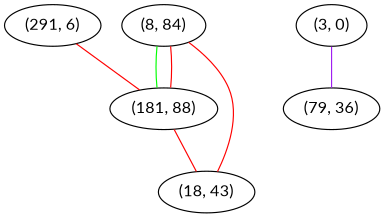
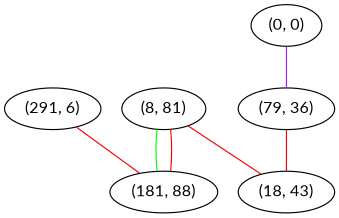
(164, 25) -> (164, 109)
(332, 25) -> (286, 25)
(185, 150) -> (286, 151)
